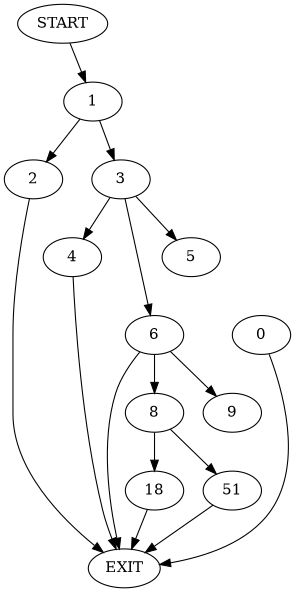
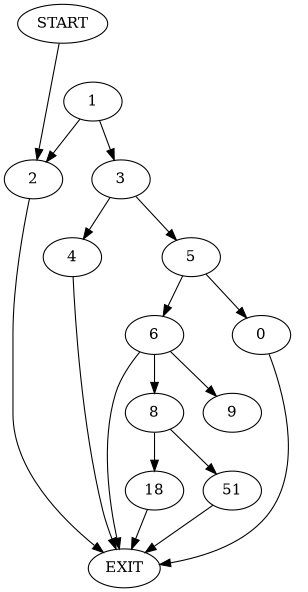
(76, 58) -> (49, 96)
(137, 252) -> (175, 291)
none -> (223, 292)
